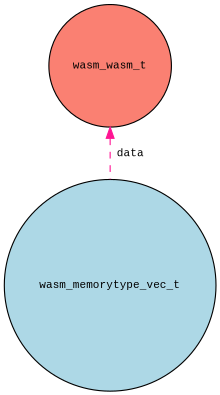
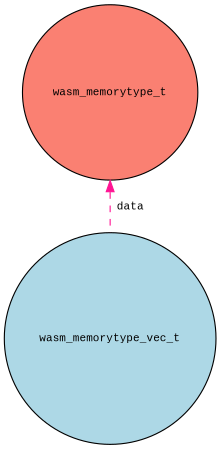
(110, 66) -> (110, 92)
